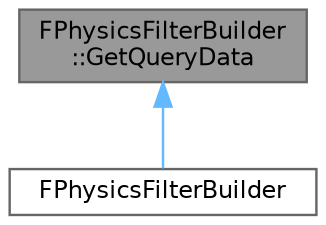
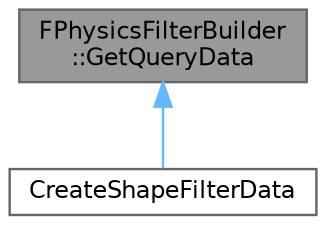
(163, 192) -> (163, 192)
